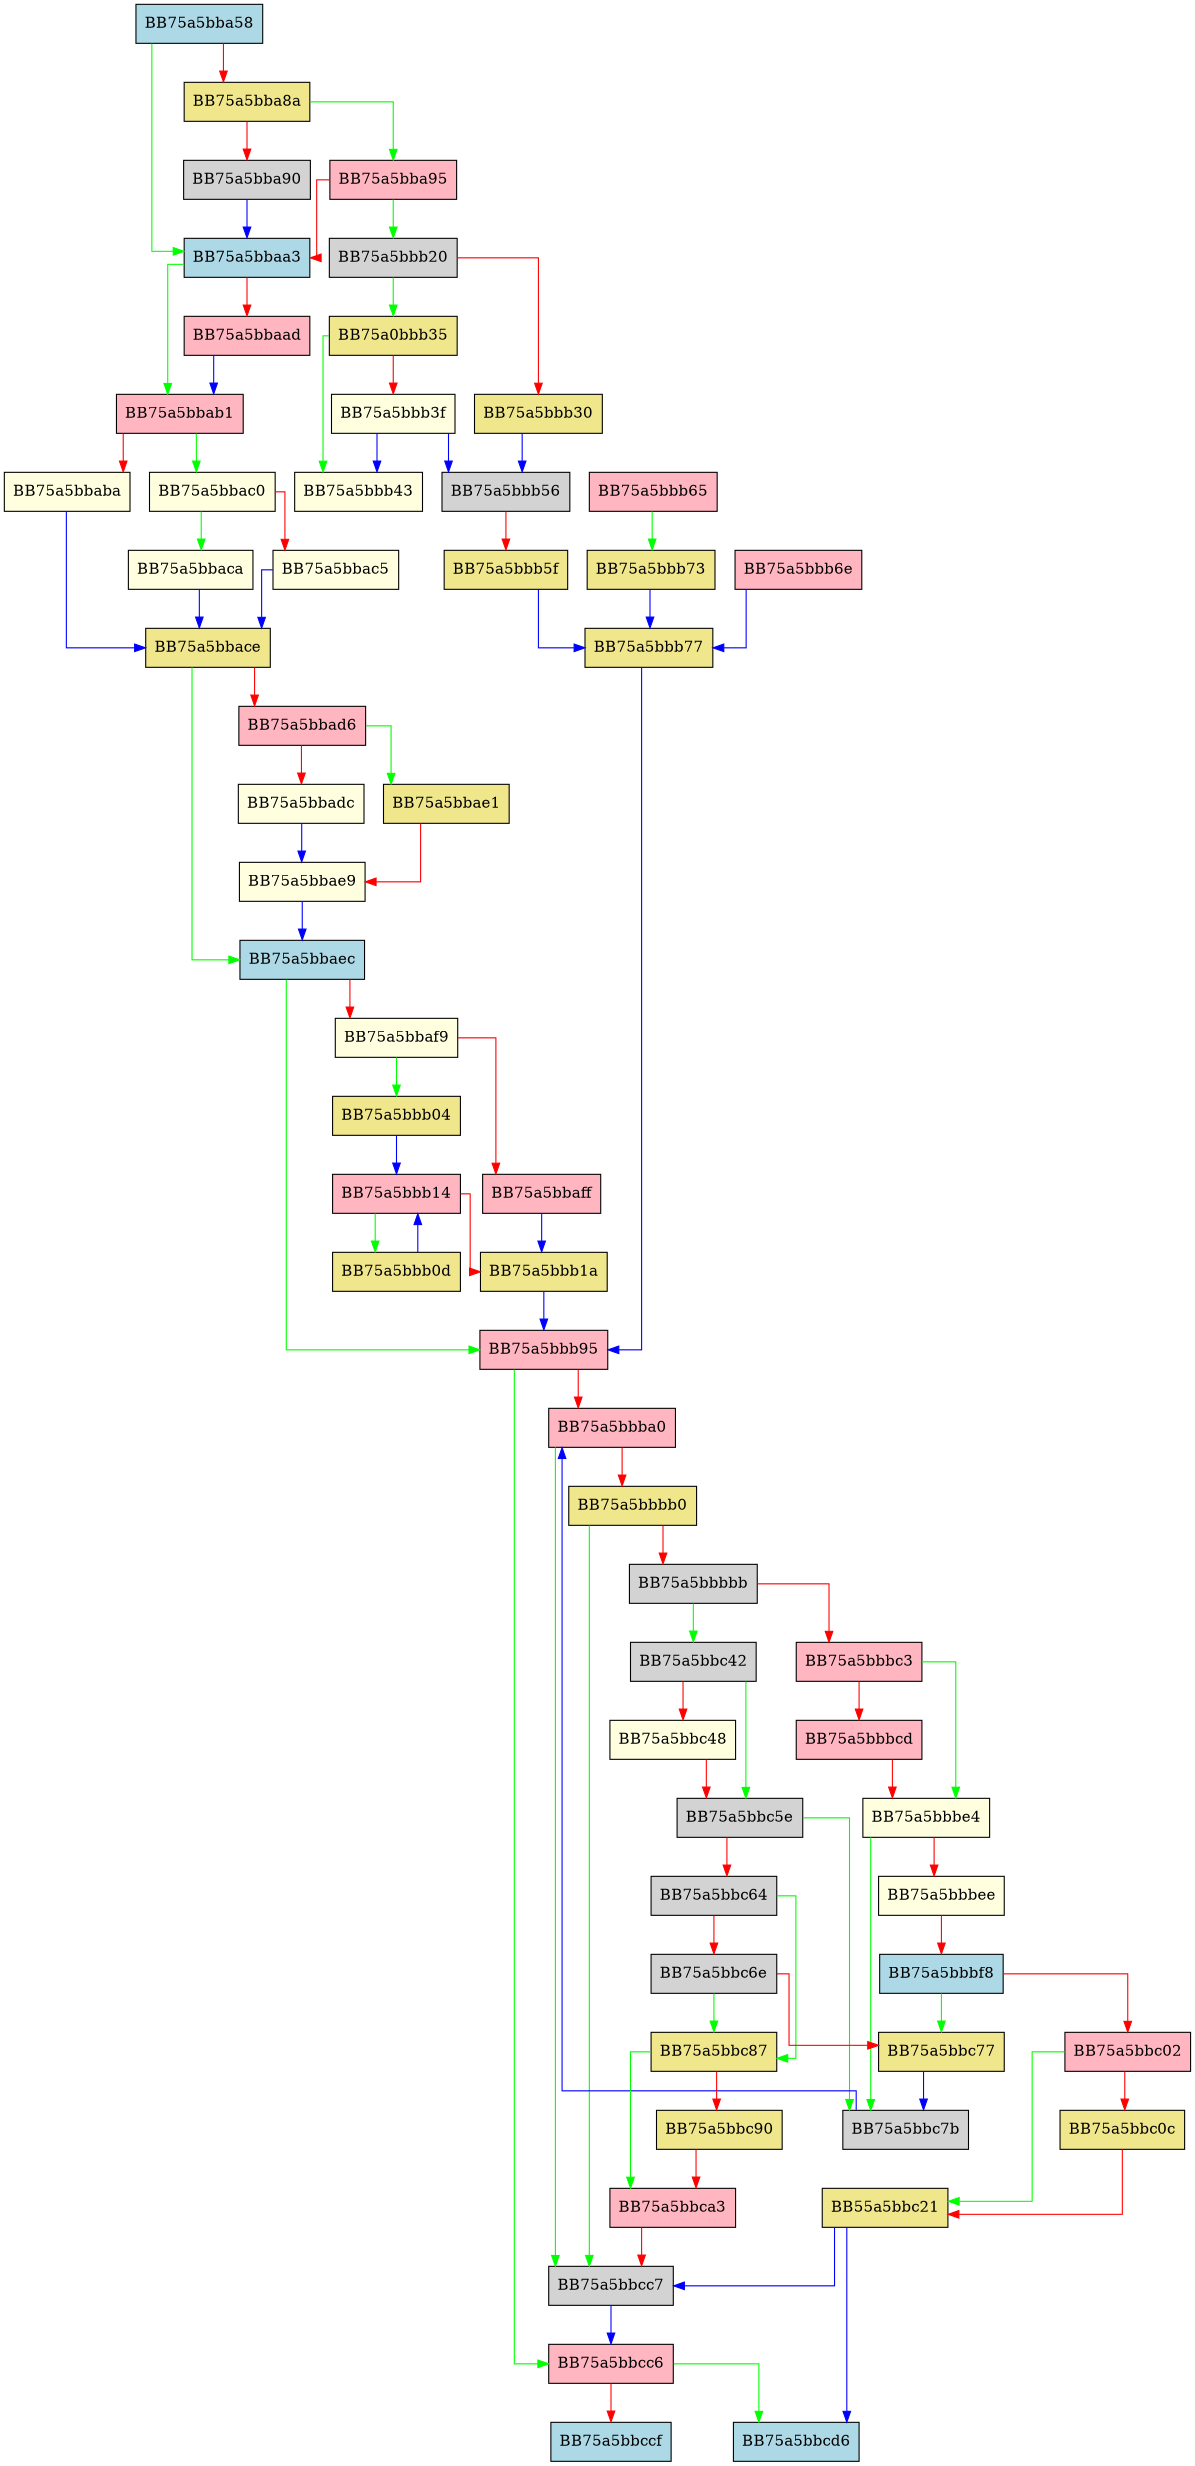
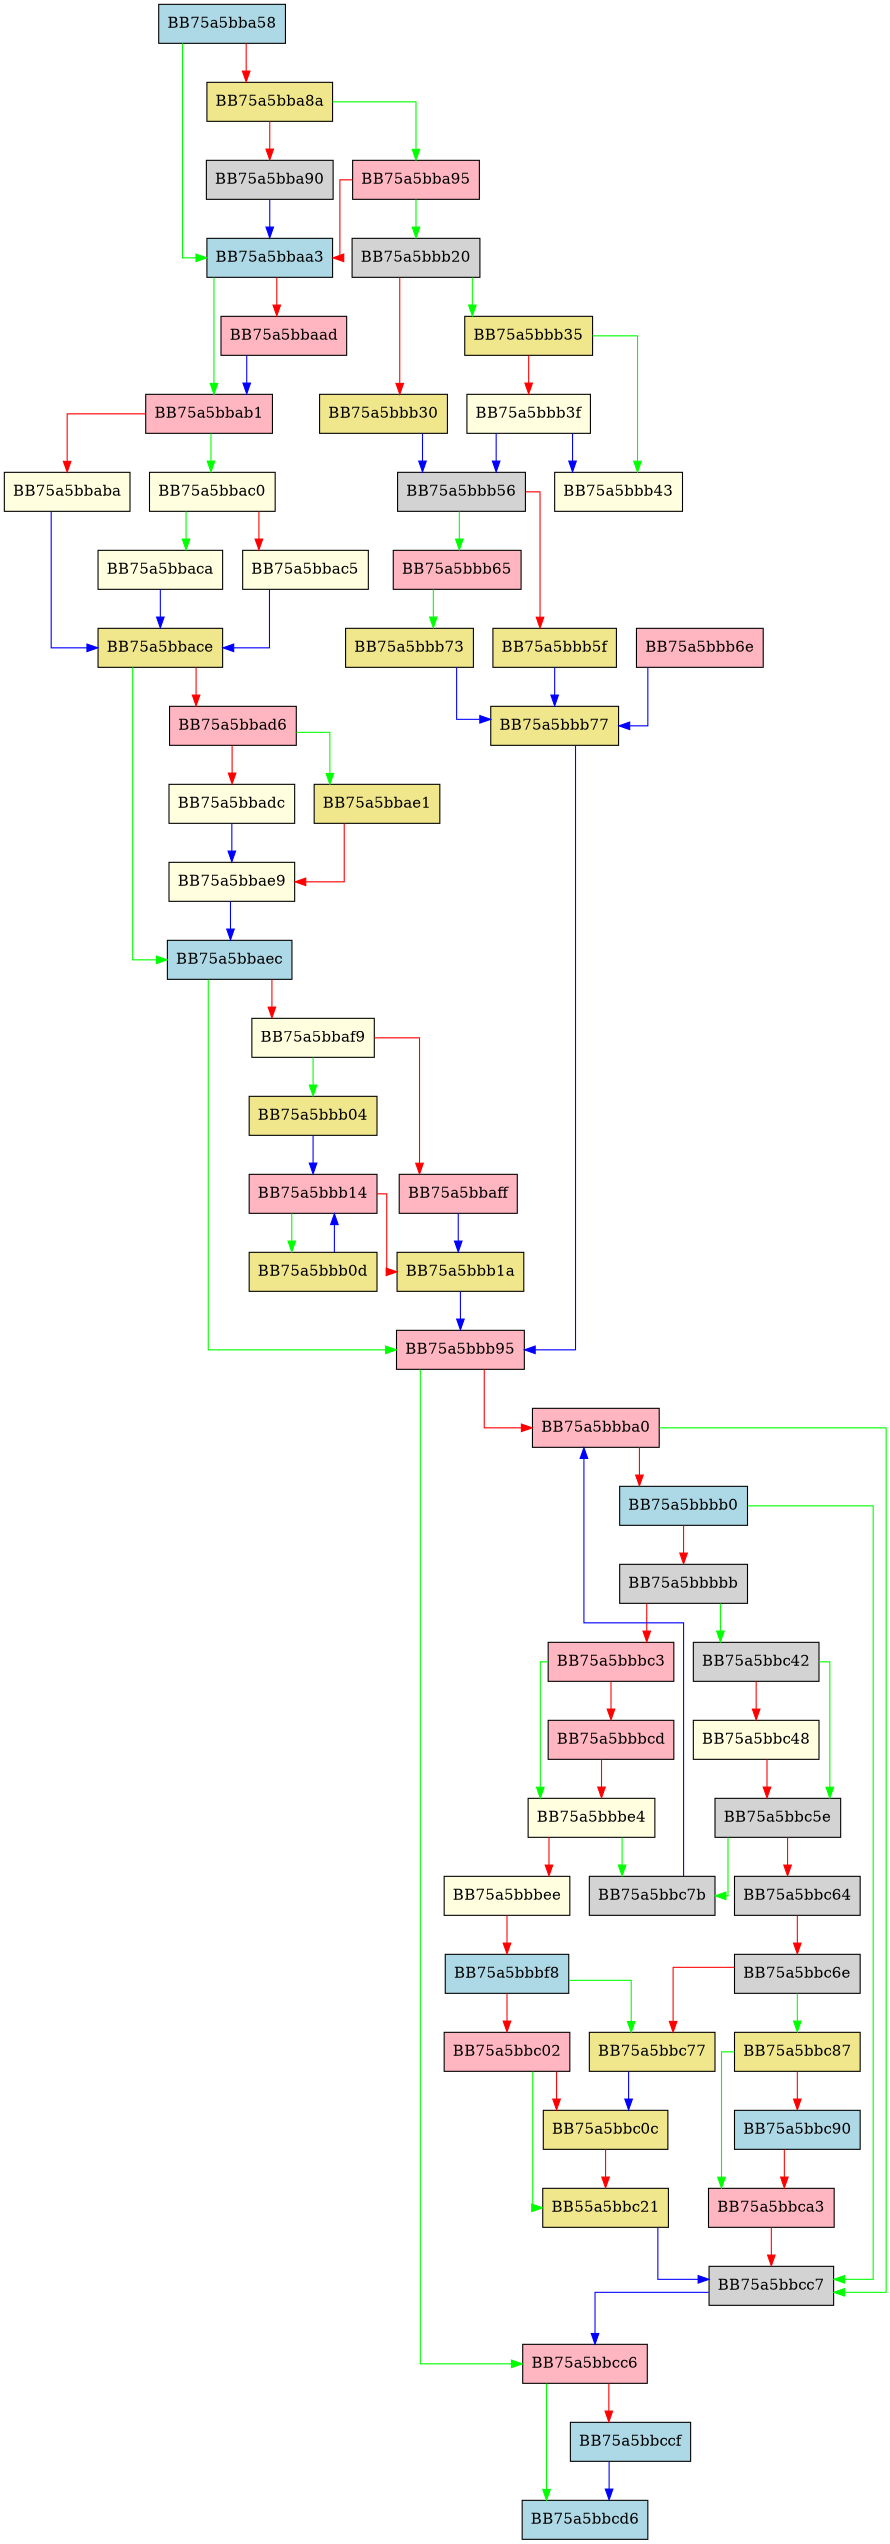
(393, 336) -> (529, 336)
none -> (459, 525)
(633, 1506) -> (684, 1506)
(796, 1972) -> none
(924, 2085) -> (629, 2085)
(719, 2130) -> (797, 2130)
(847, 2319) -> (609, 2475)
